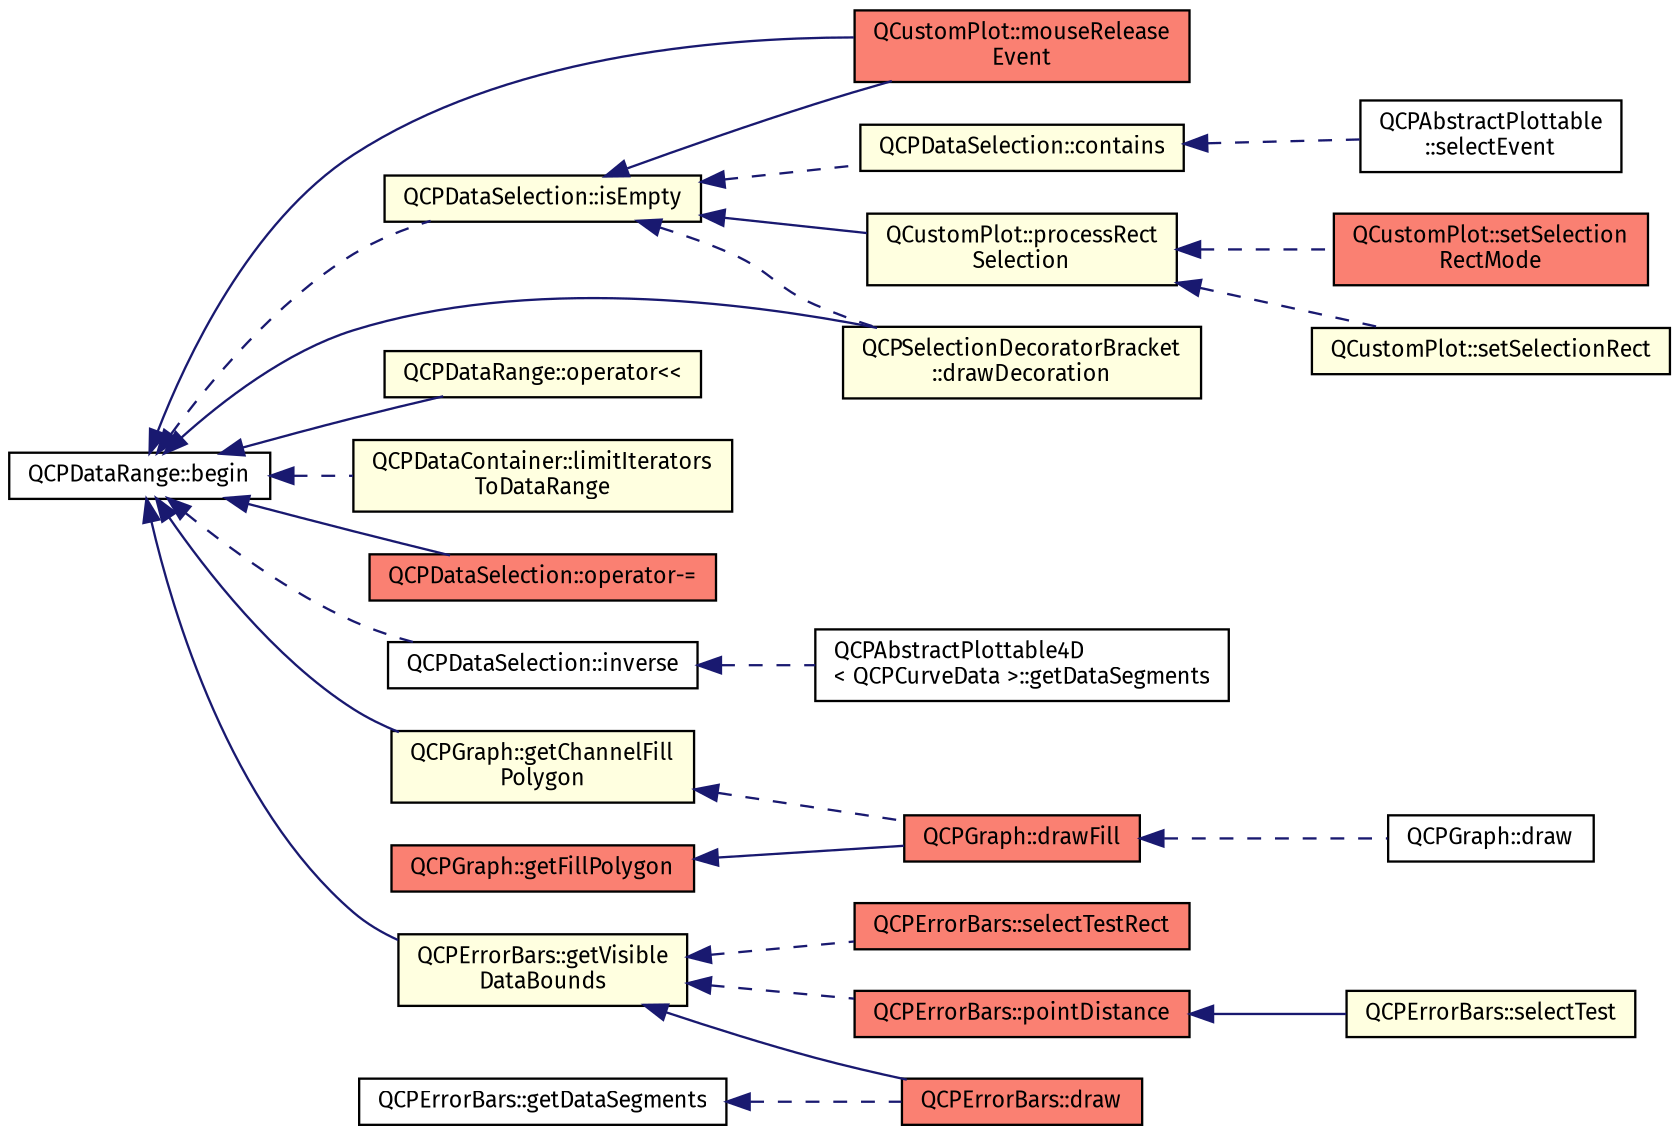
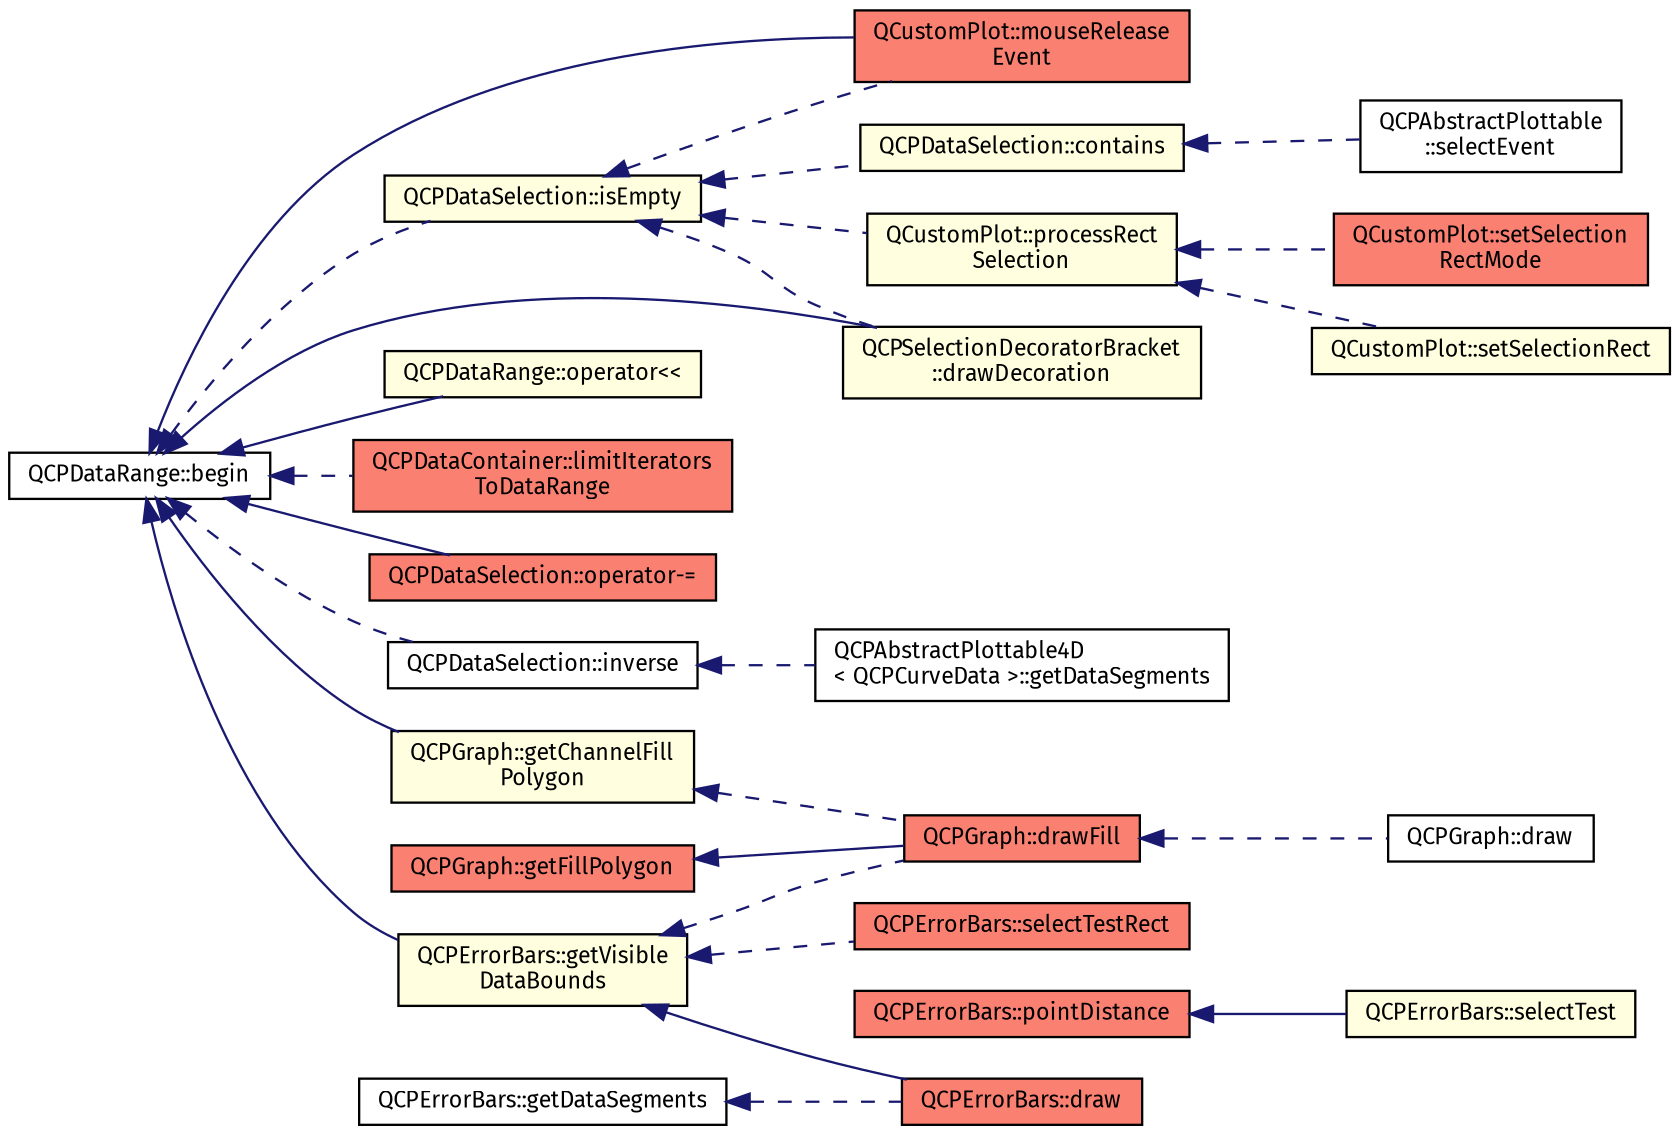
(759, 122) -> (759, 122)
(796, 225) -> (796, 225)
(543, 476) -> (543, 476)
(782, 992) -> (792, 890)
